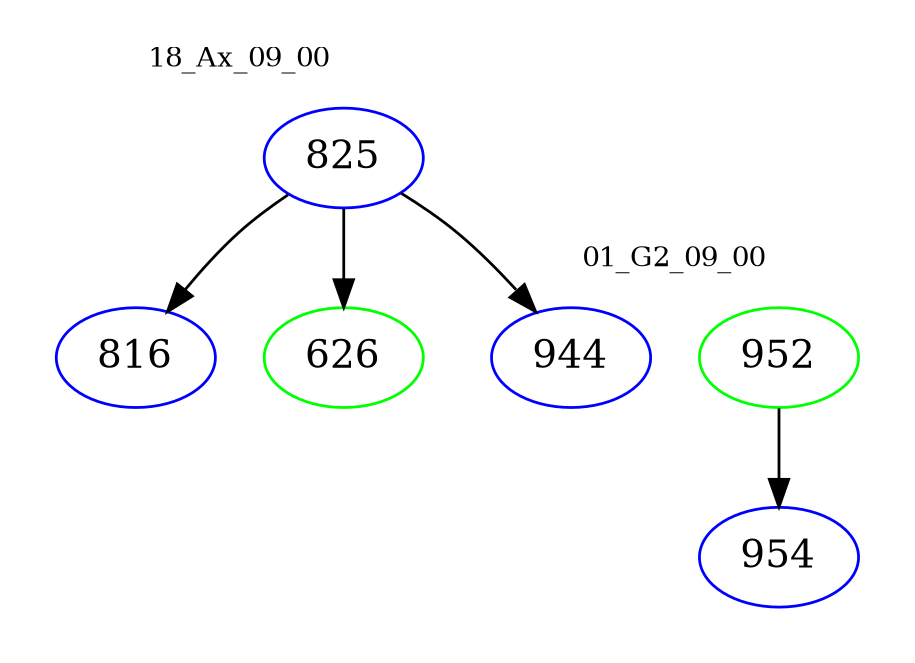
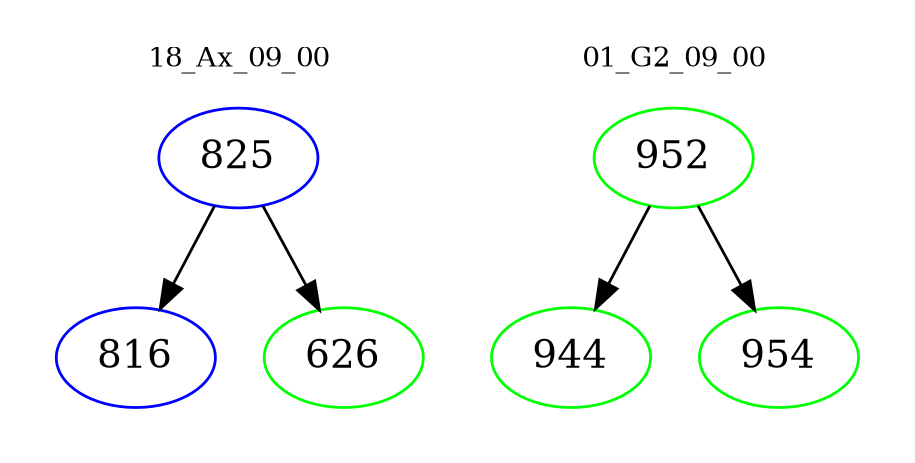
(487, 260) -> (629, 245)
(571, 358) -> (571, 358)
(779, 557) -> (779, 358)
